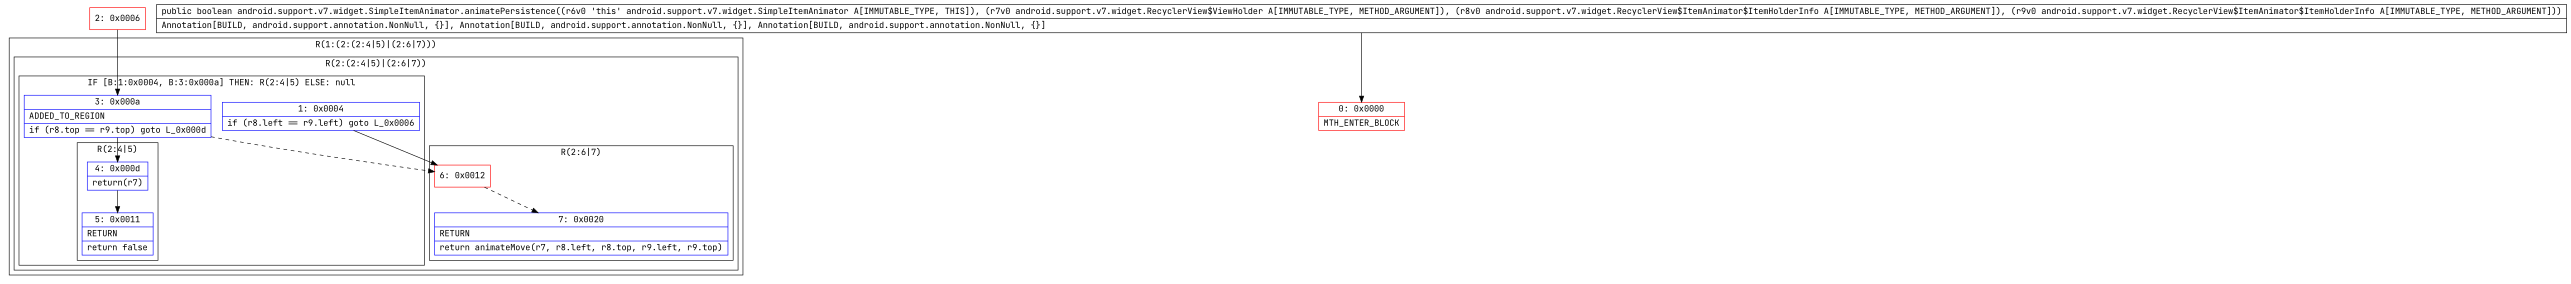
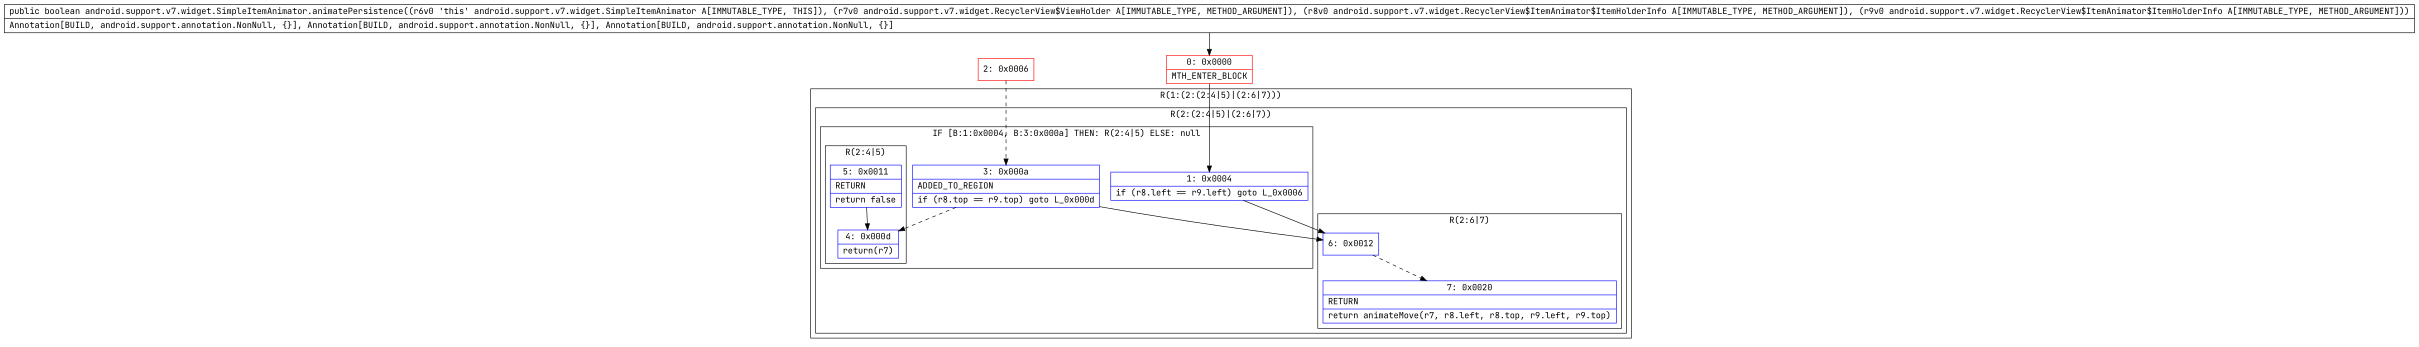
(118, 61) -> (1006, 120)
none -> (1209, 123)
(118, 147) -> (930, 218)
(320, 155) -> (1208, 224)
(462, 176) -> (1351, 244)
(118, 198) -> (867, 216)
